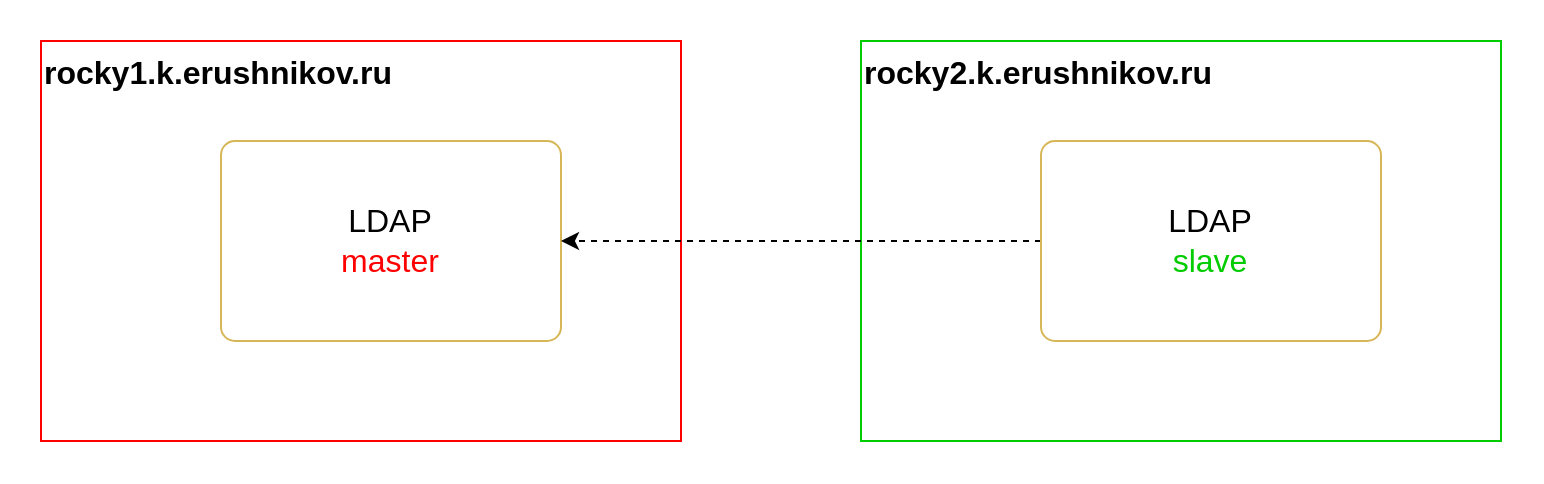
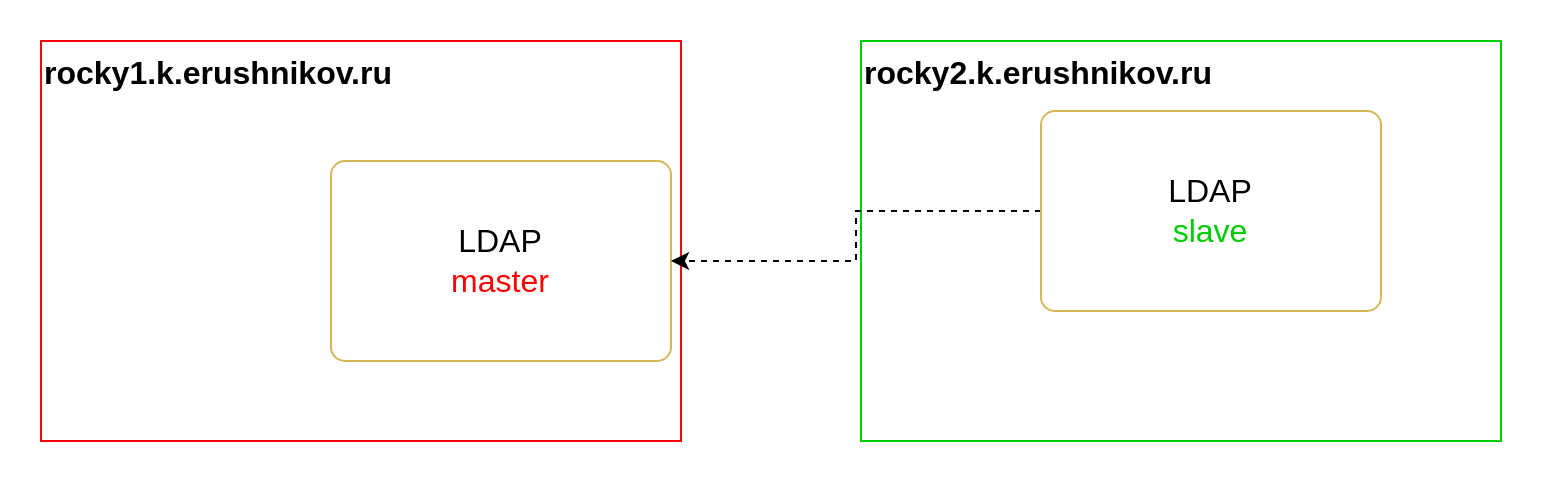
(391, 241) -> (501, 261)
(1211, 241) -> (1211, 211)
